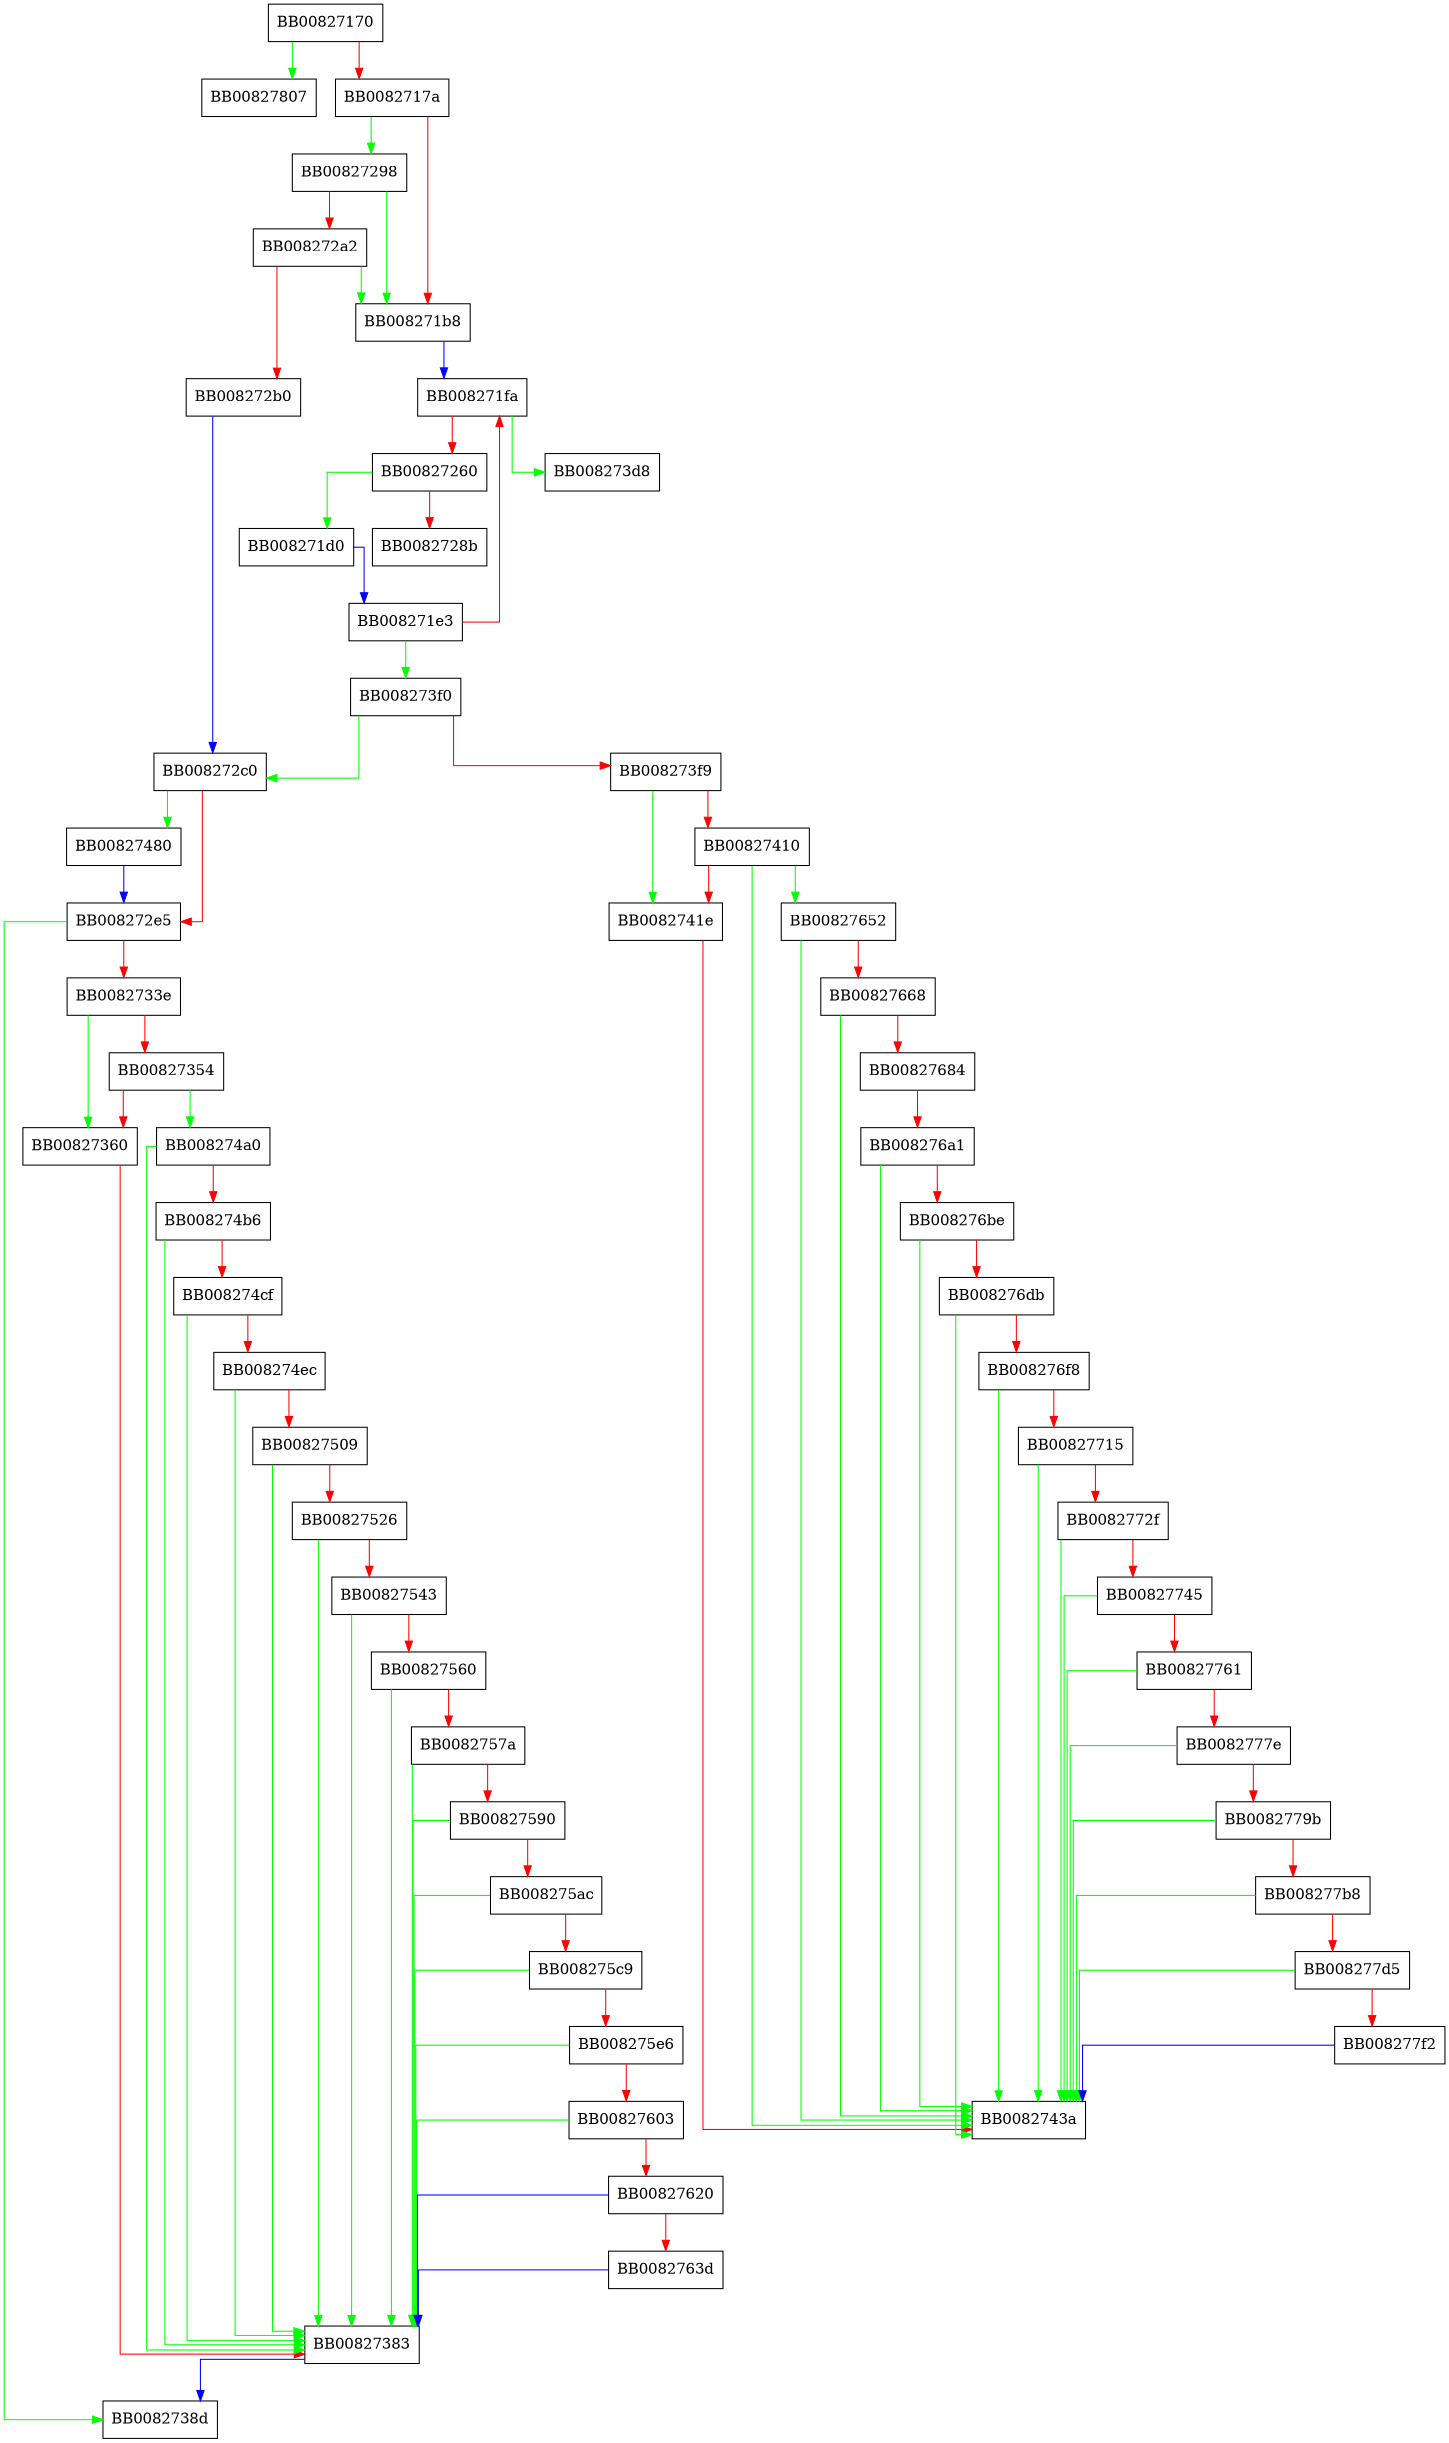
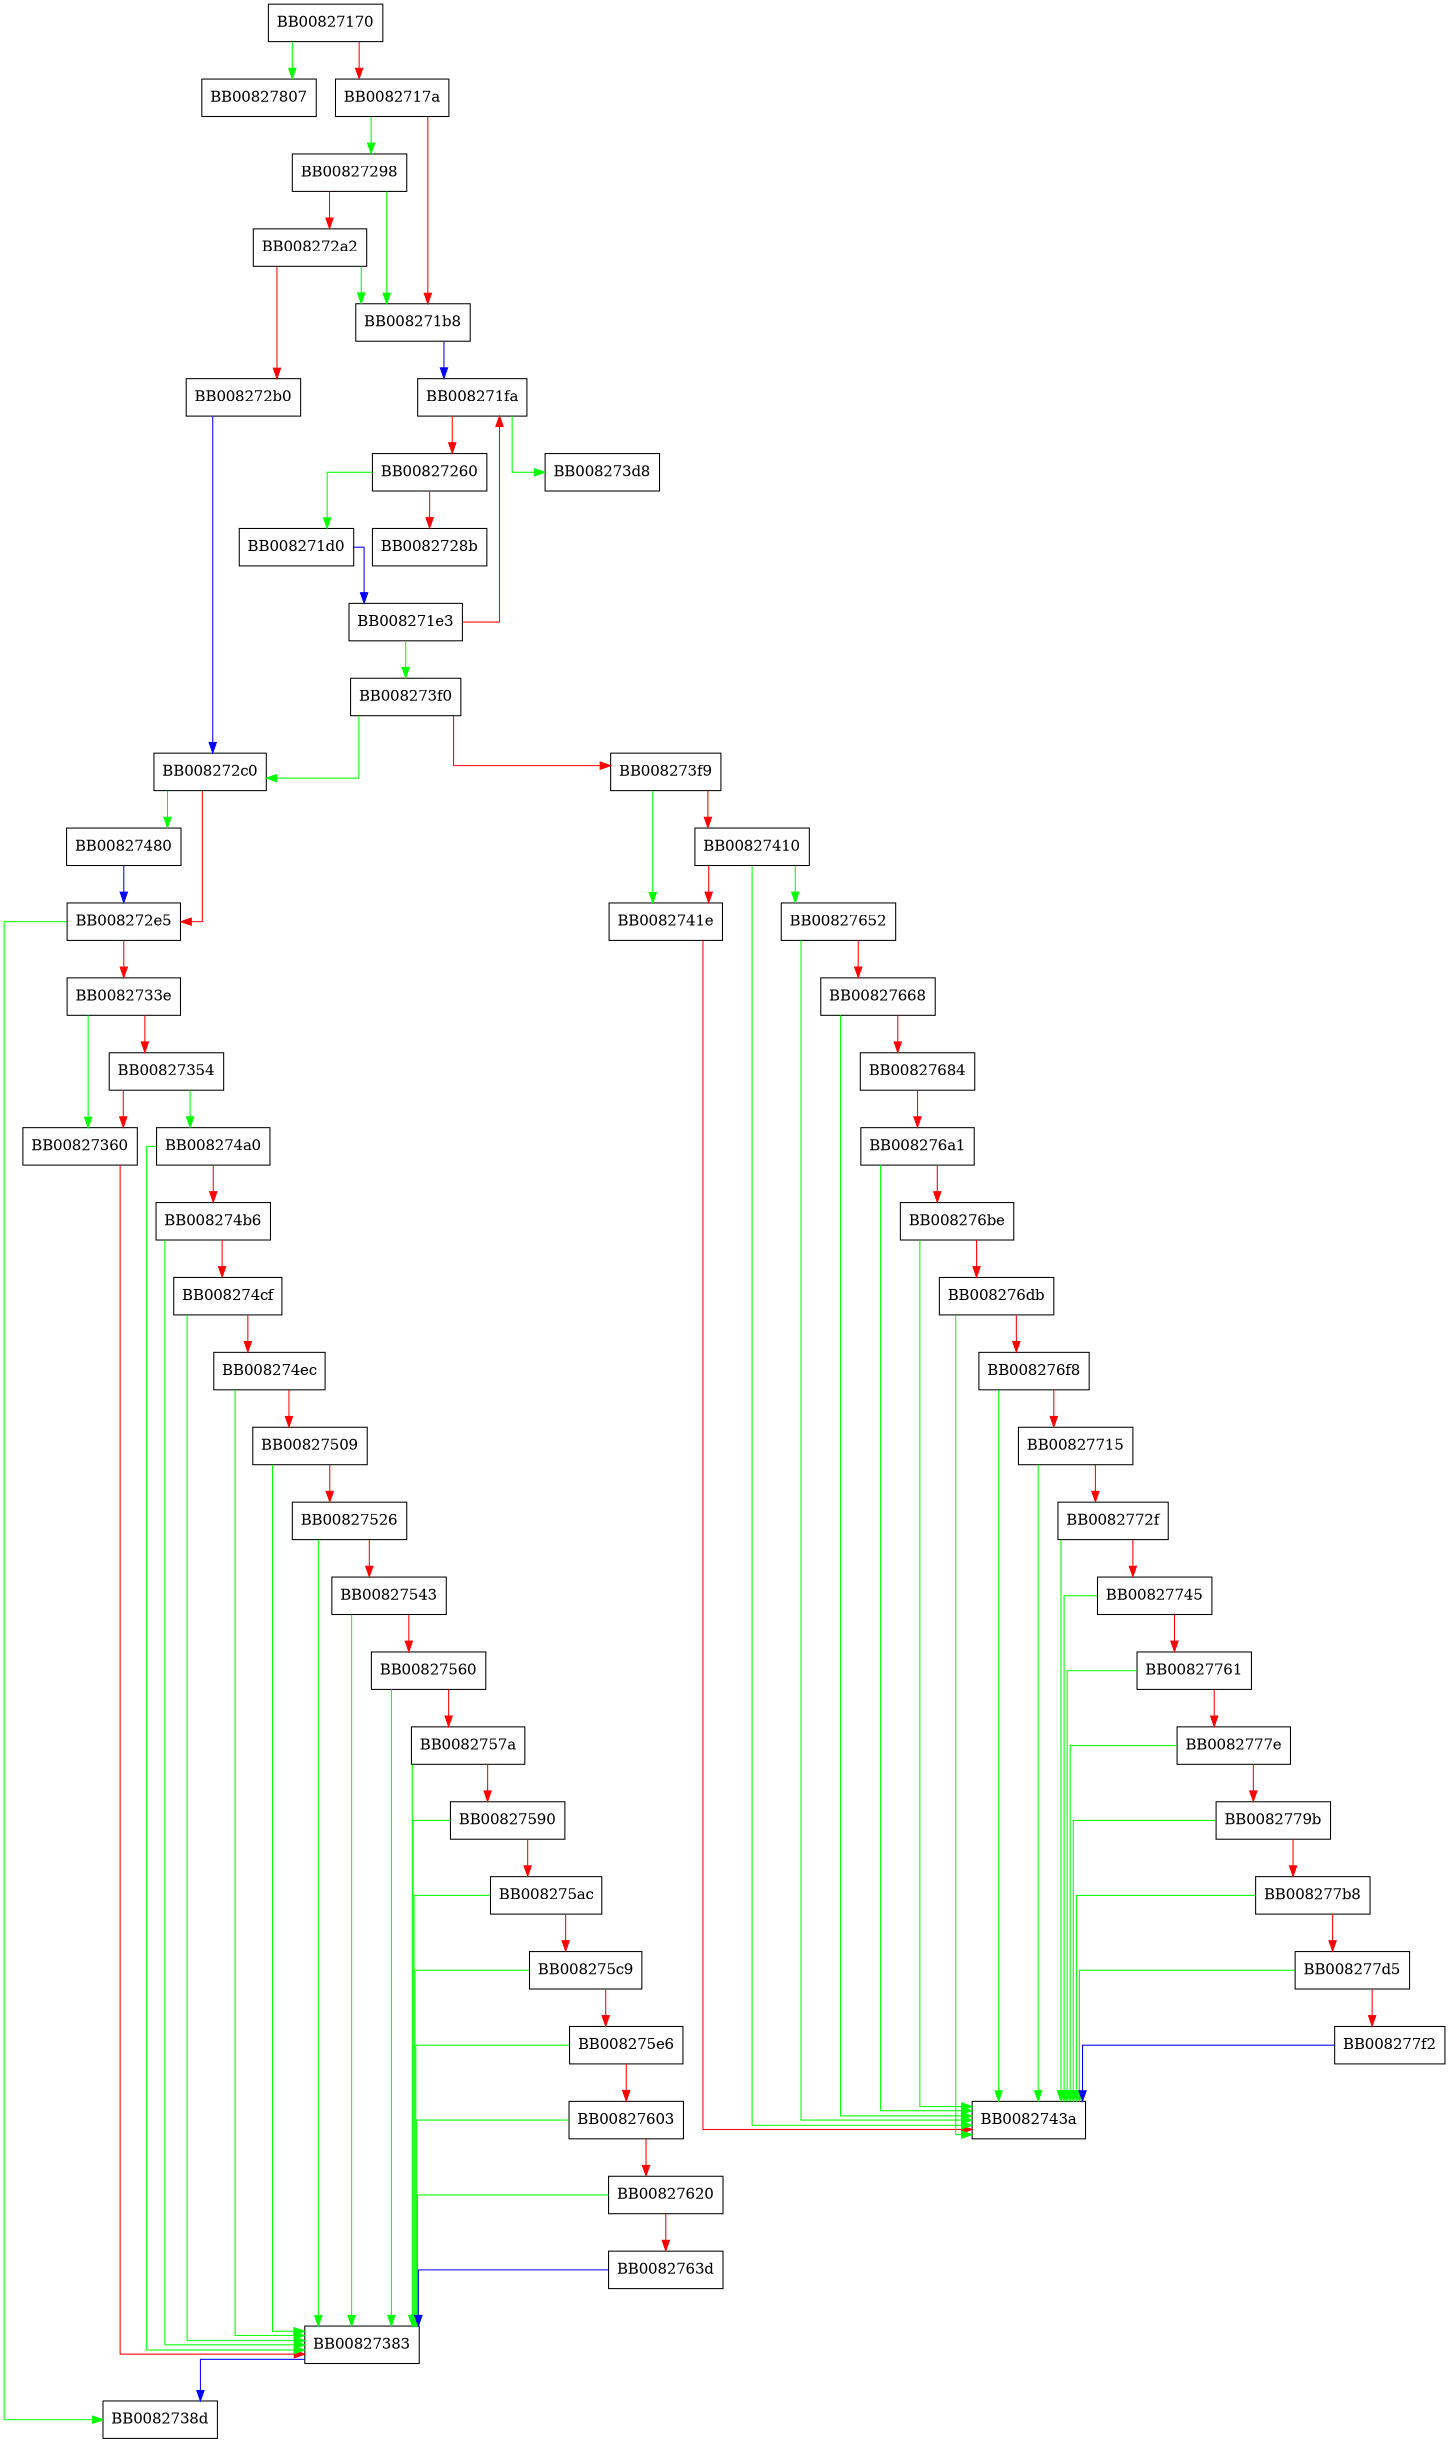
(453, 2195) -> (453, 2195)
